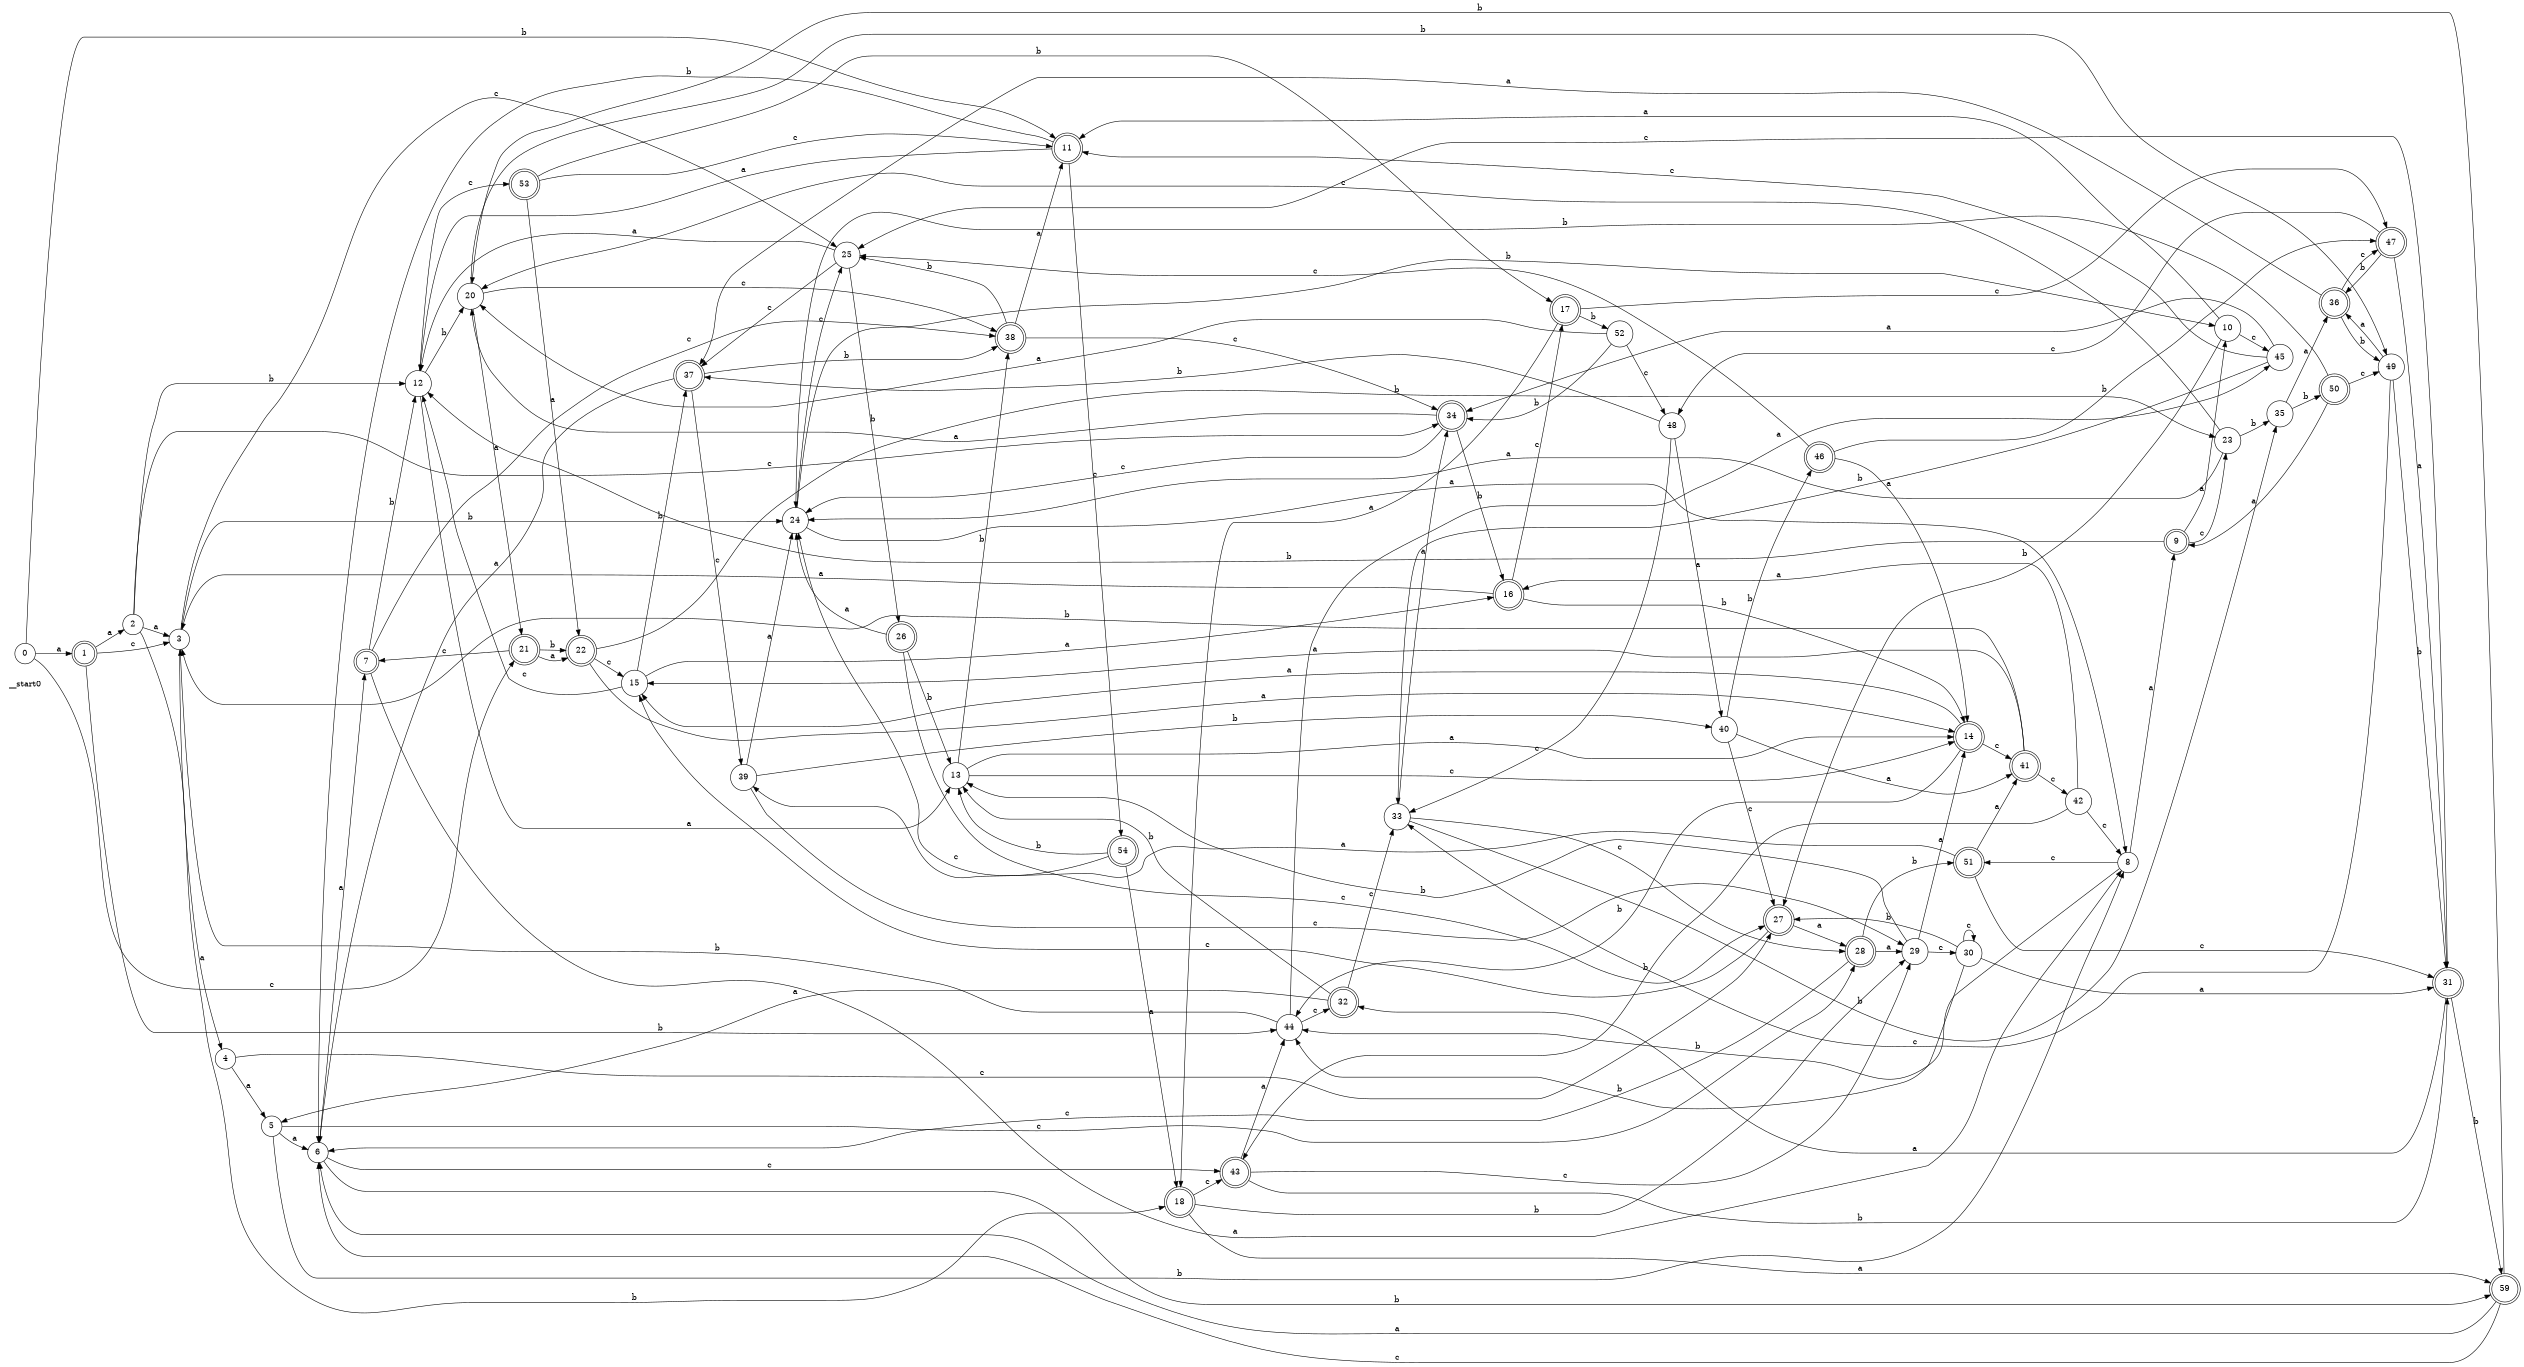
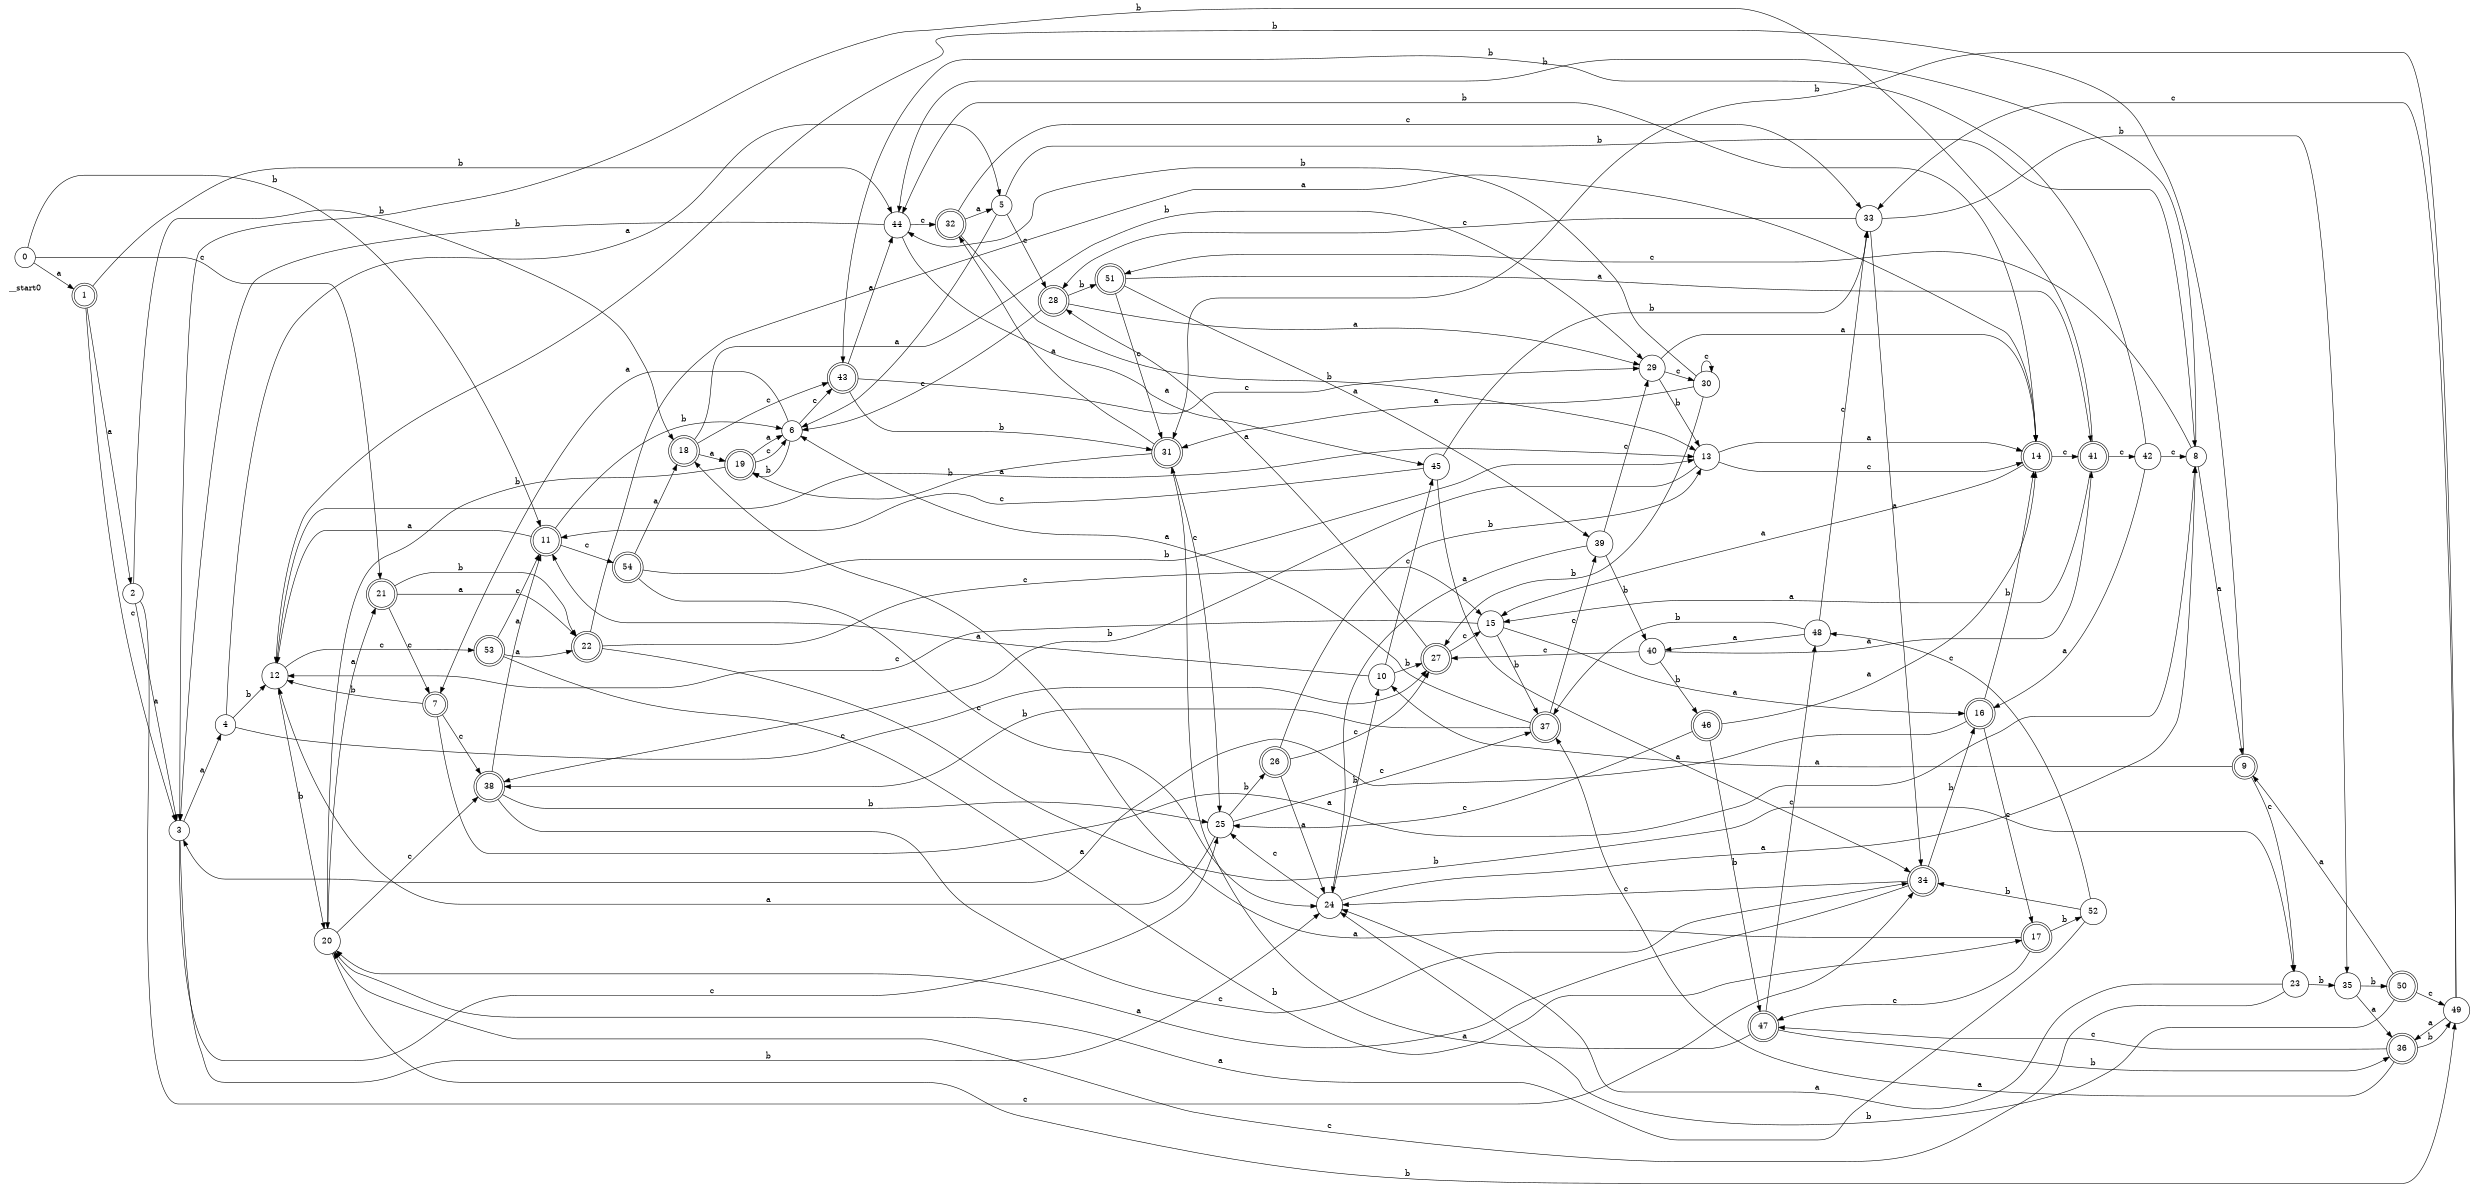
(168, 387) -> (247, 704)
(2505, 1289) -> (740, 465)
